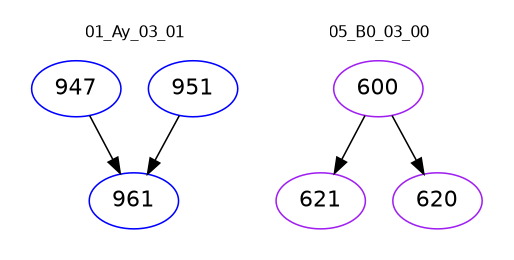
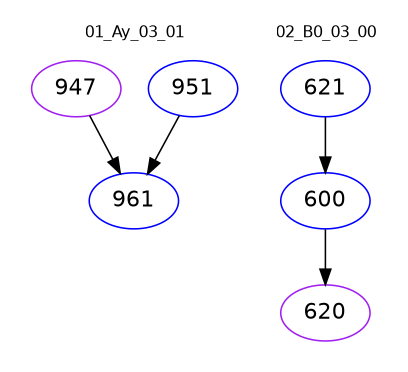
(379, 33) -> (326, 33)
(76, 89) -> (76, 89)
(378, 89) -> (325, 201)
(353, 138) -> (325, 137)
(321, 201) -> (325, 89)
